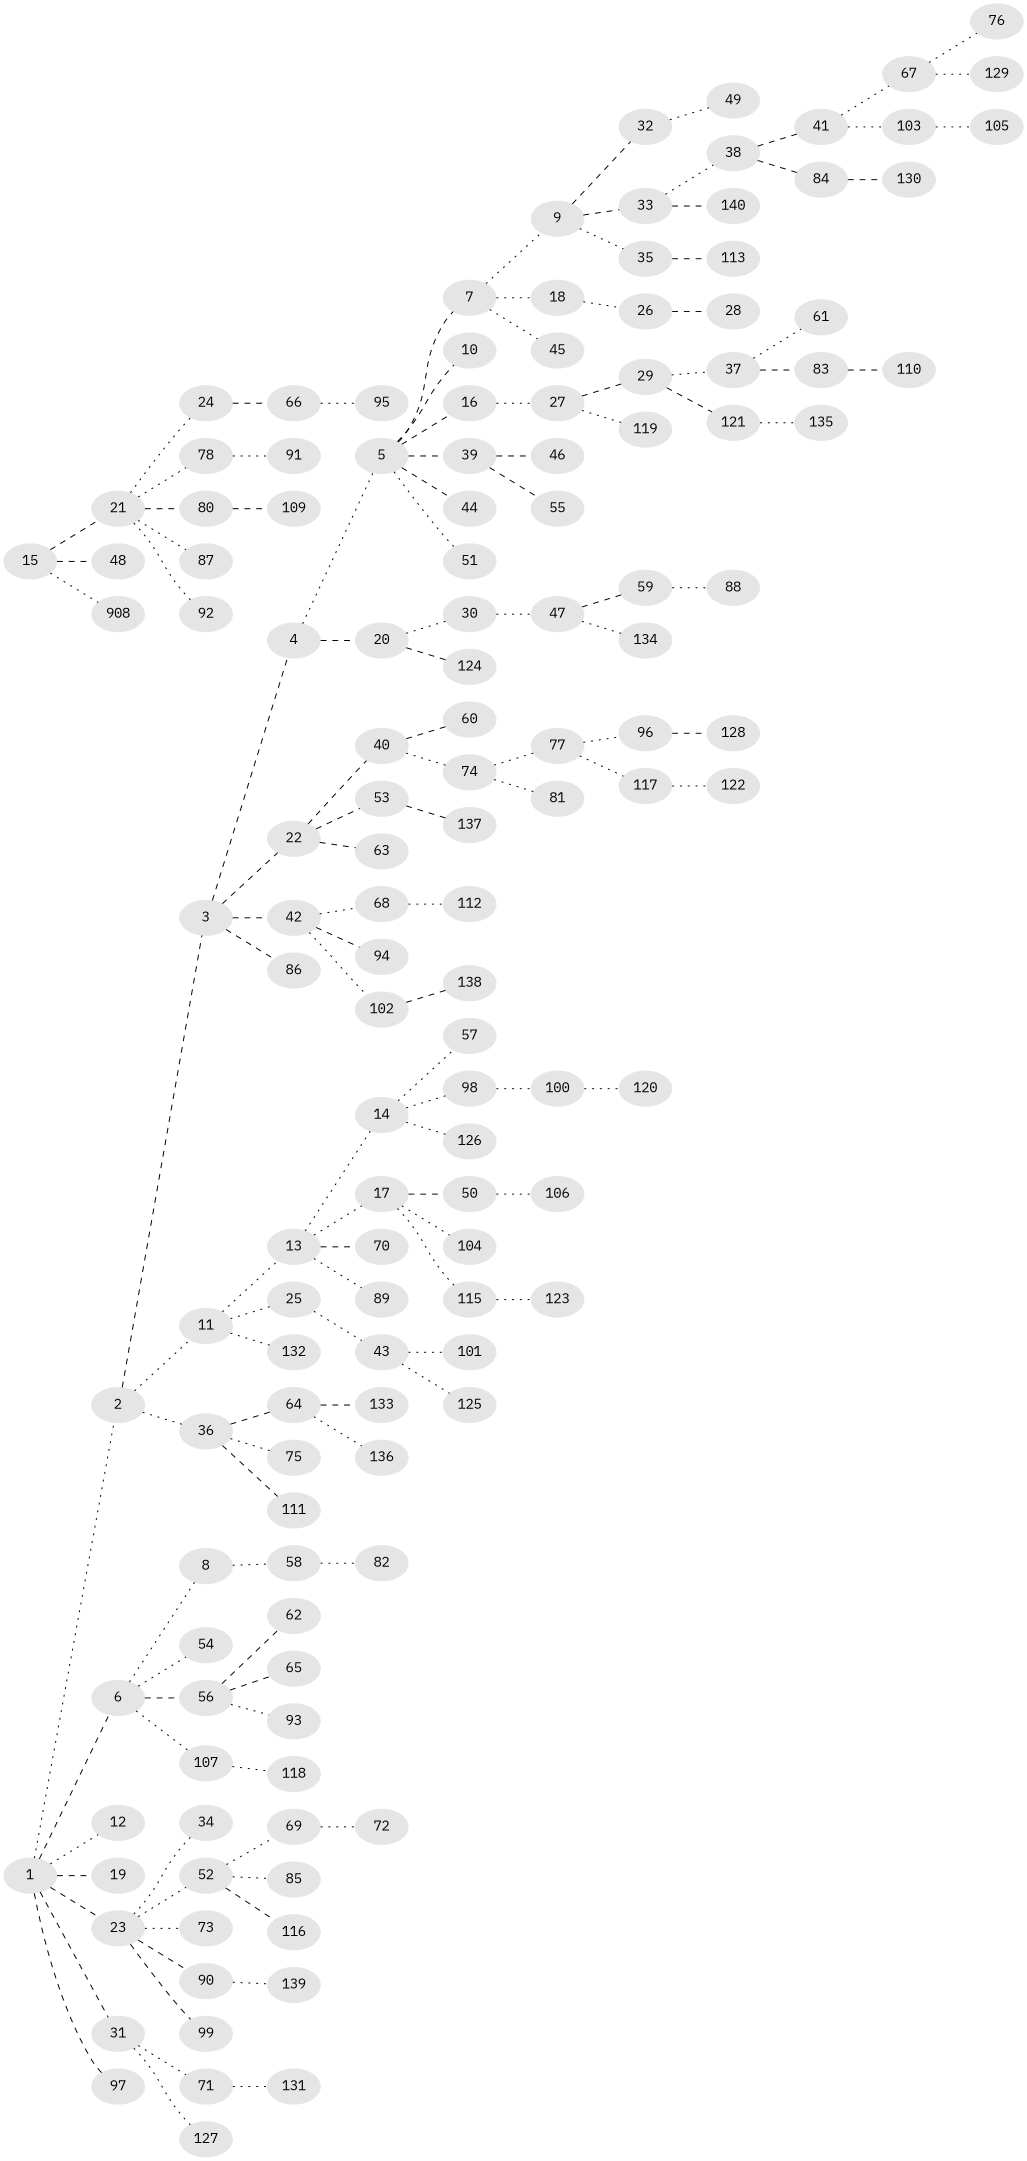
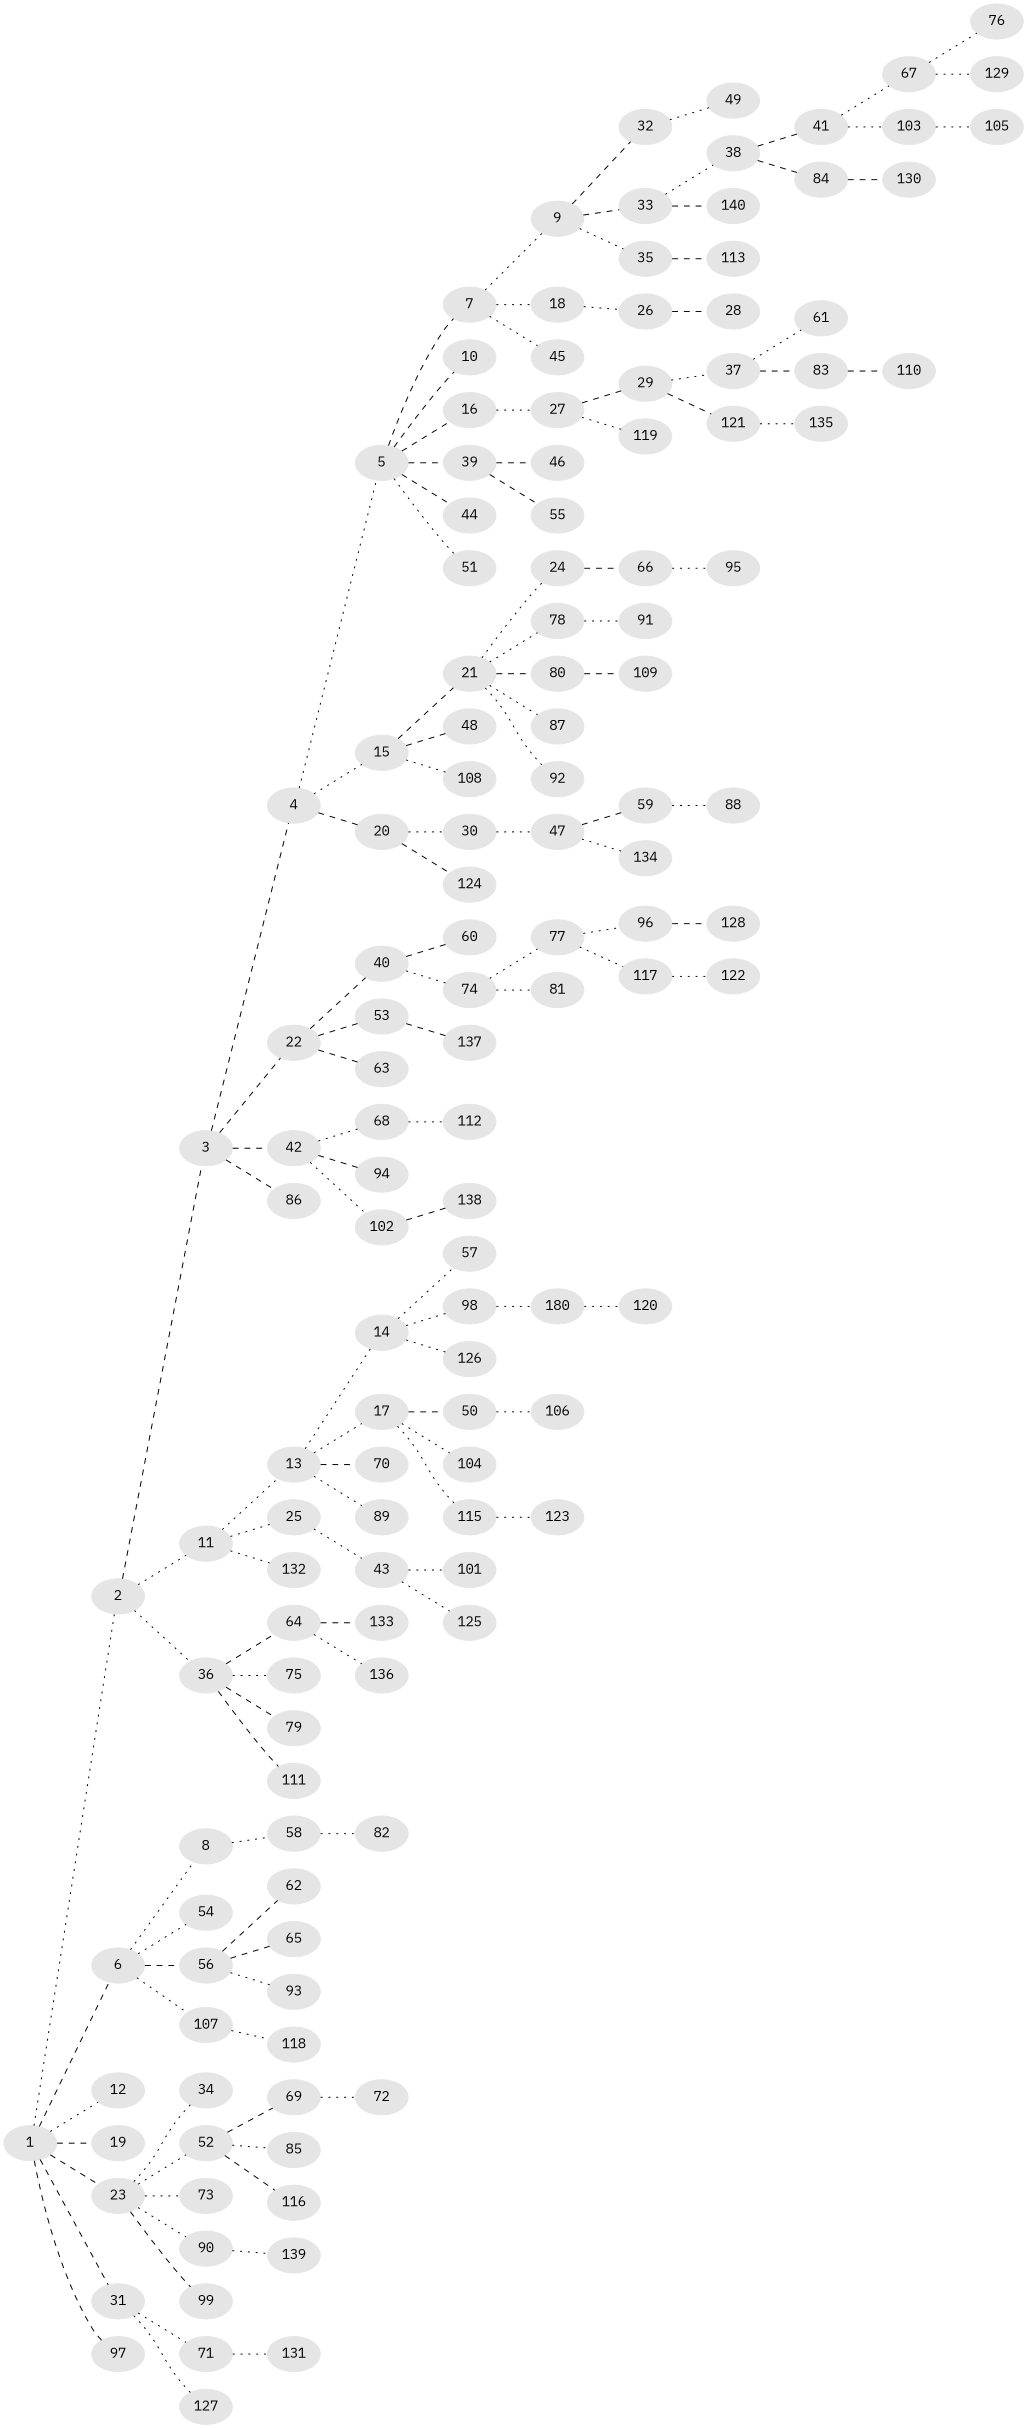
(118, 614) -> (470, 779)
none -> (338, 779)
(558, 1089) -> (558, 1306)
none -> (294, 1728)
(250, 1851) -> (250, 2120)
(162, 1955) -> (162, 2222)
